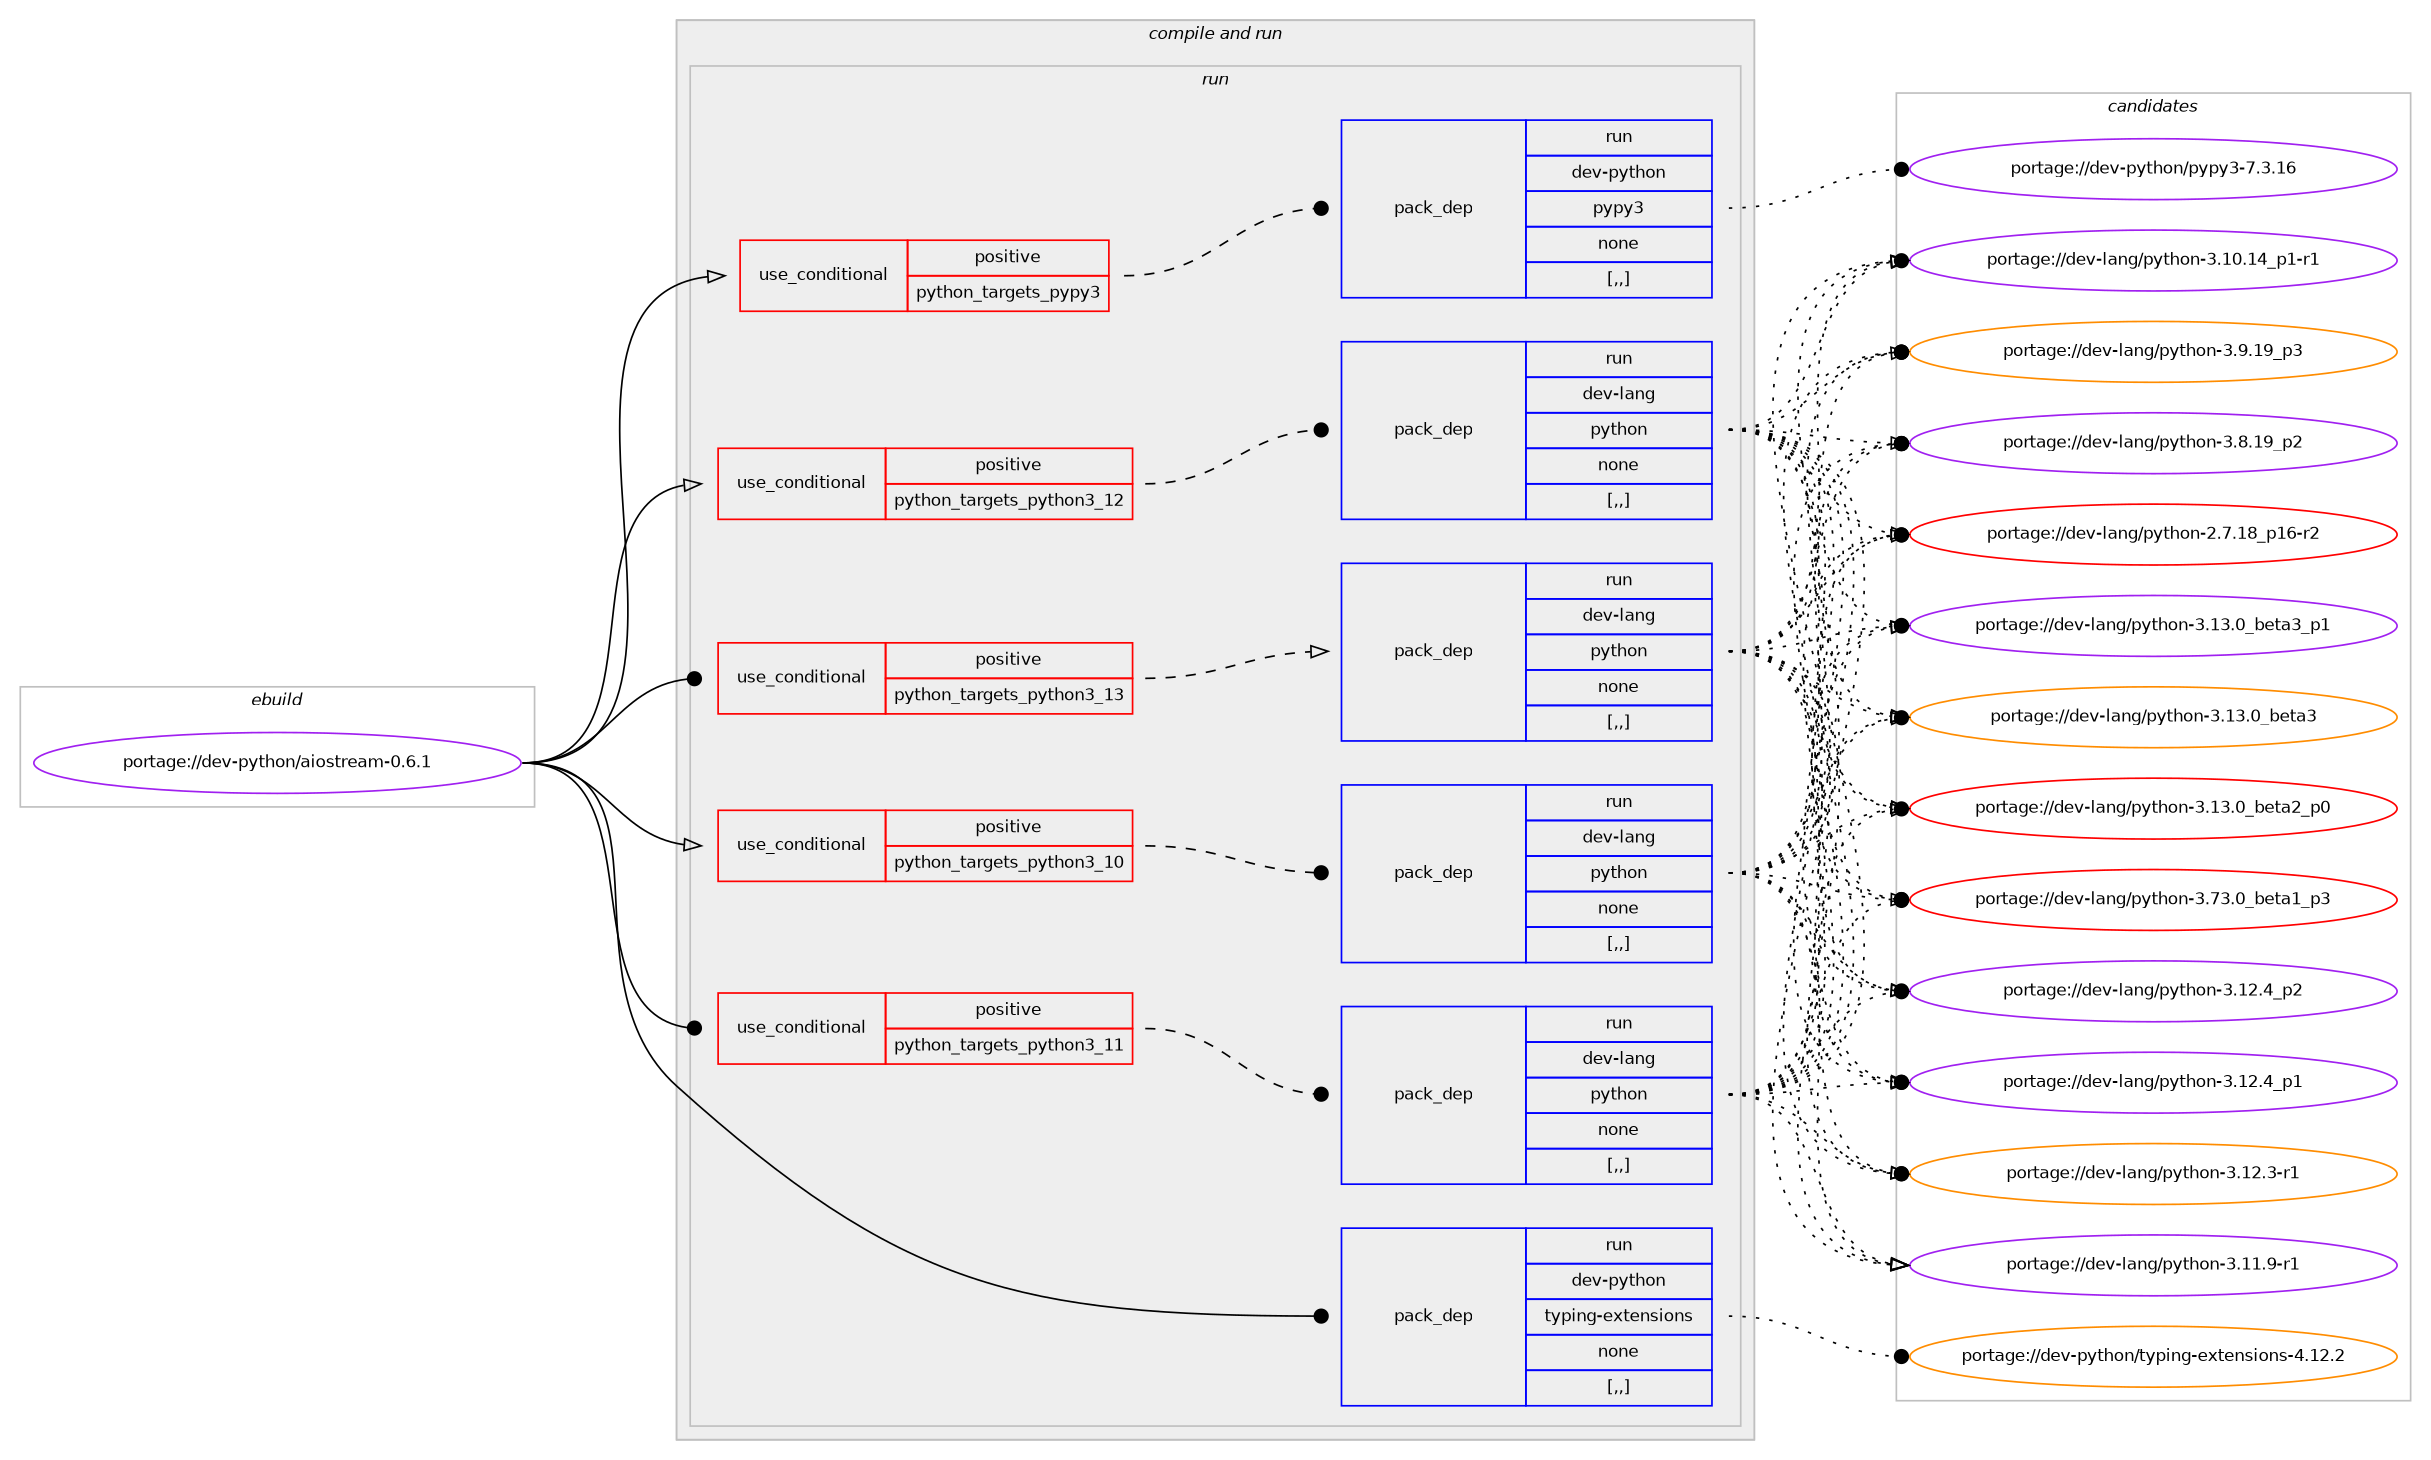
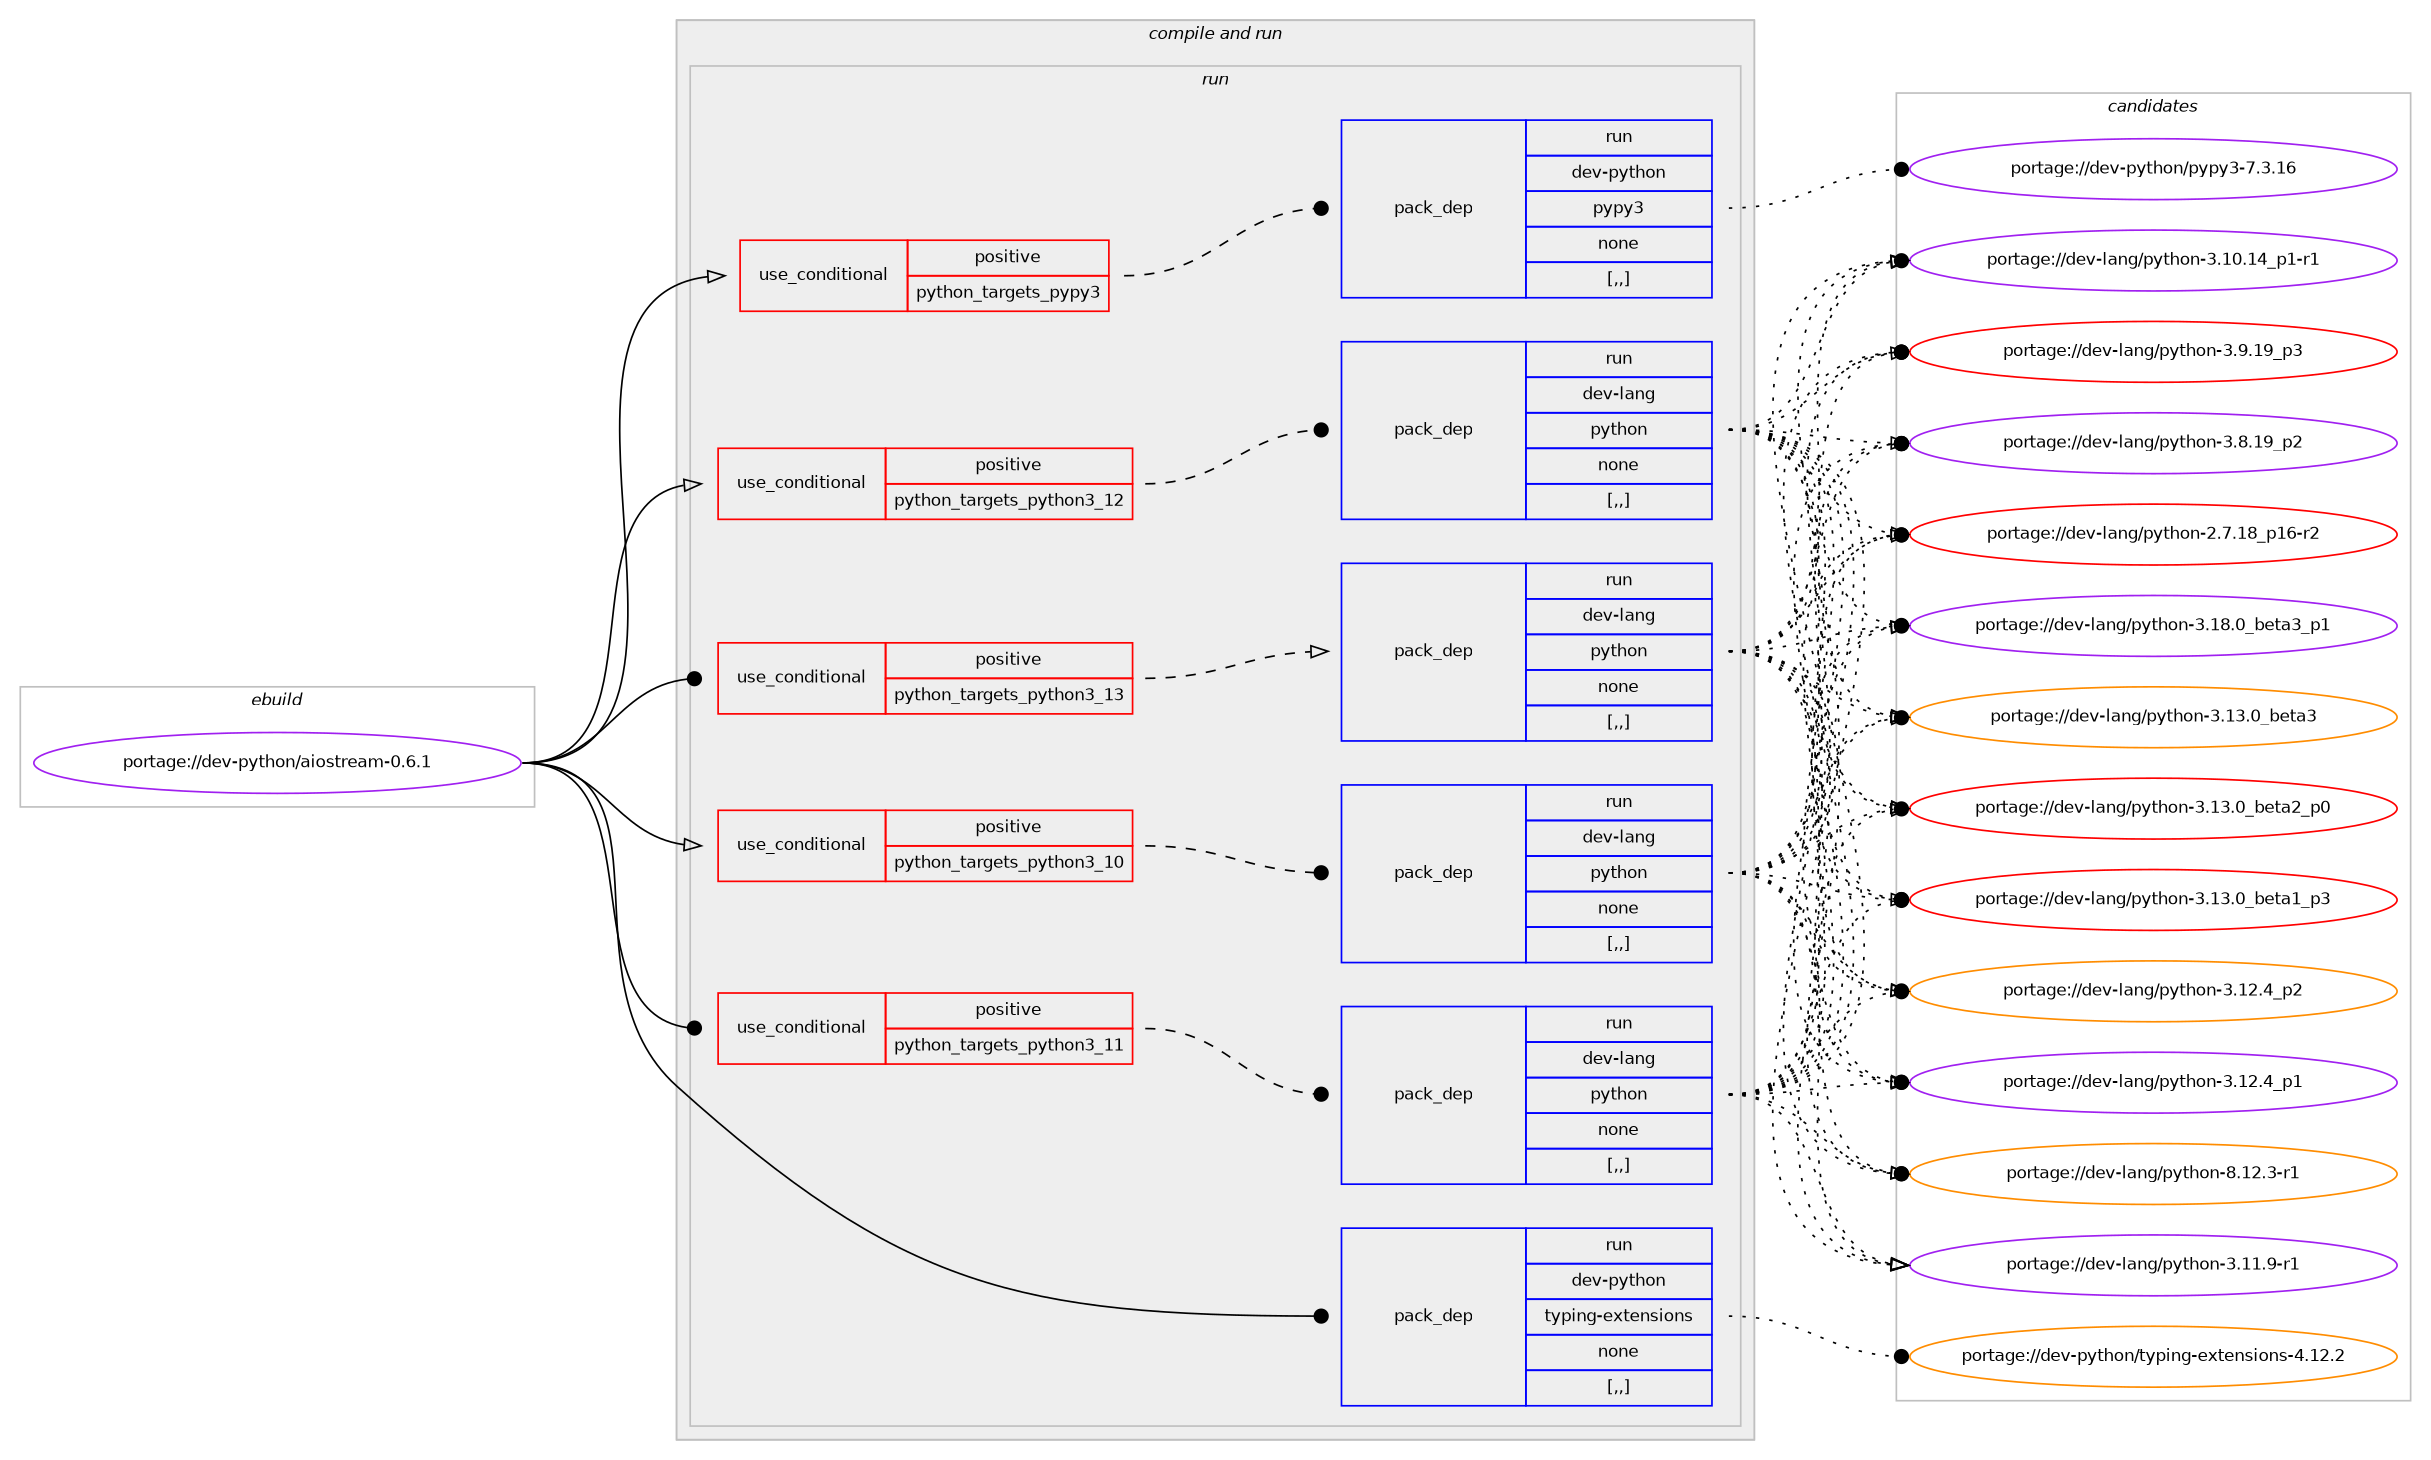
(2153, 352) -> (2153, 352)
(2153, 626) -> (2153, 626)
(2153, 900) -> (2153, 900)
(2153, 991) -> (2153, 991)
(2153, 1174) -> (2153, 1174)
